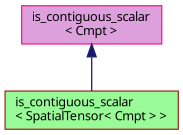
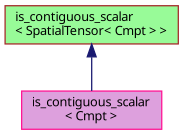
(92, 74) -> (92, 74)
